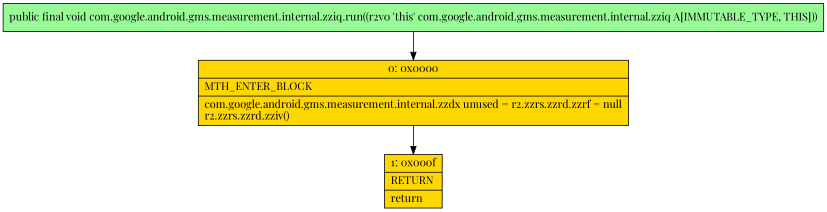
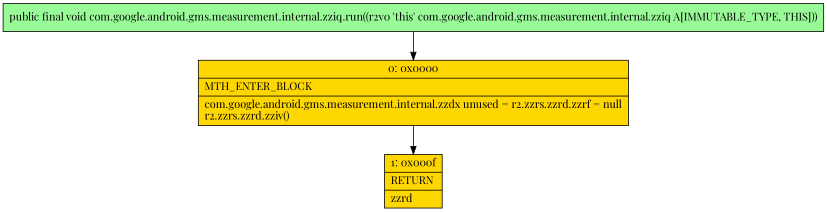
(407, 199) -> (402, 199)
